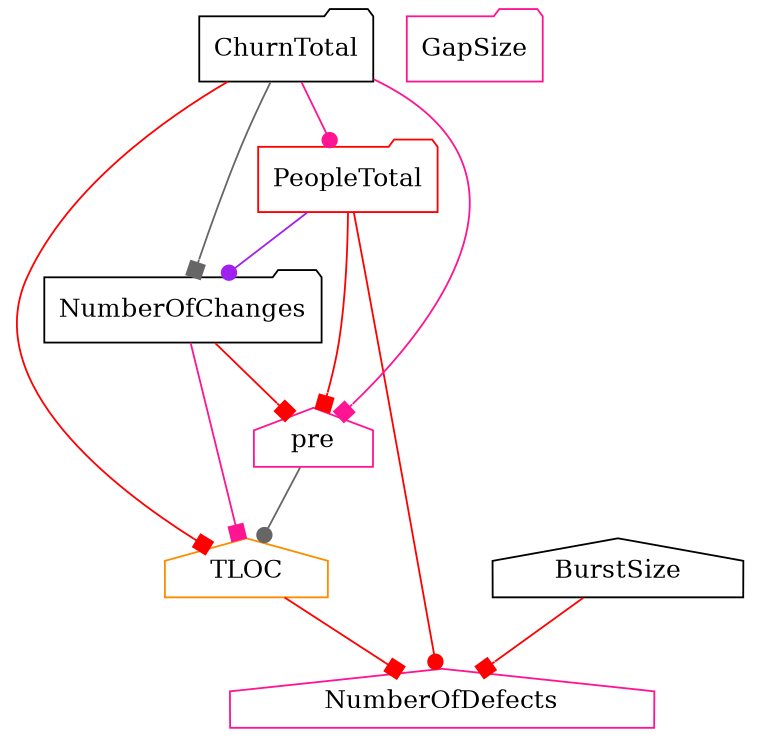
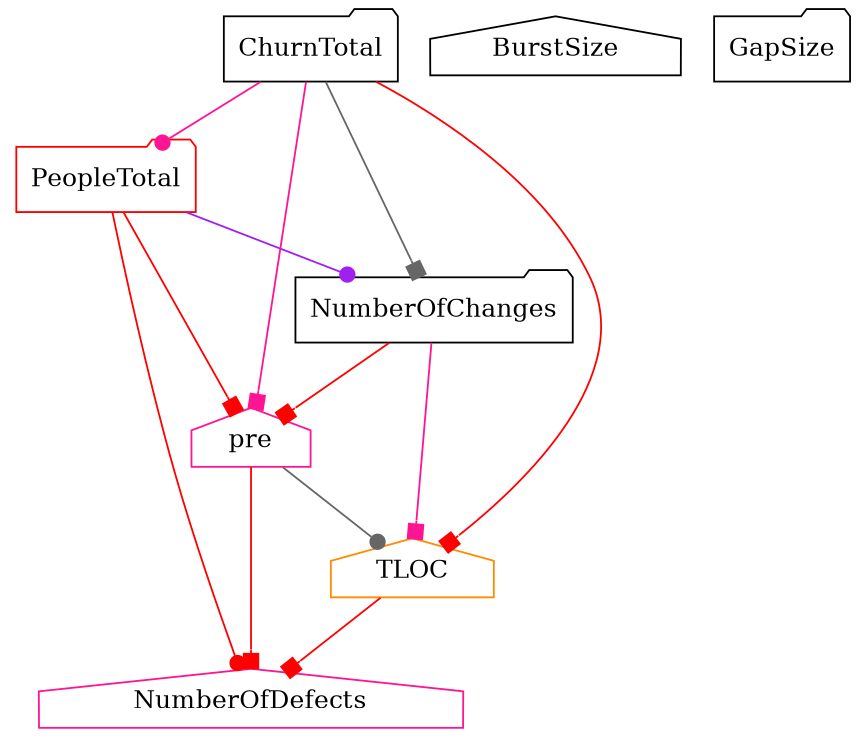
(475, 49) -> (782, 49)
(539, 630) -> (251, 558)
